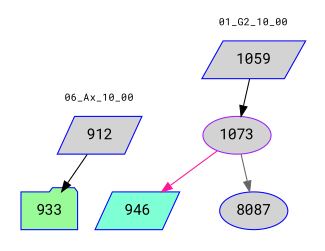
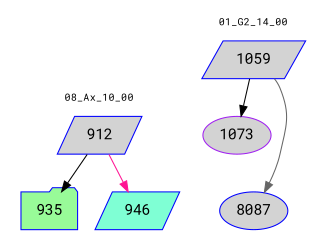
(254, 23) -> (254, 23)
(100, 98) -> (100, 98)
(202, 162) -> (116, 168)
(244, 168) -> (285, 131)
(49, 211) -> (49, 211)
